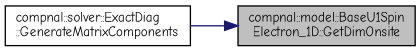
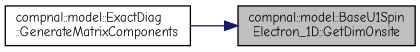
(98, 26) -> (98, 26)
